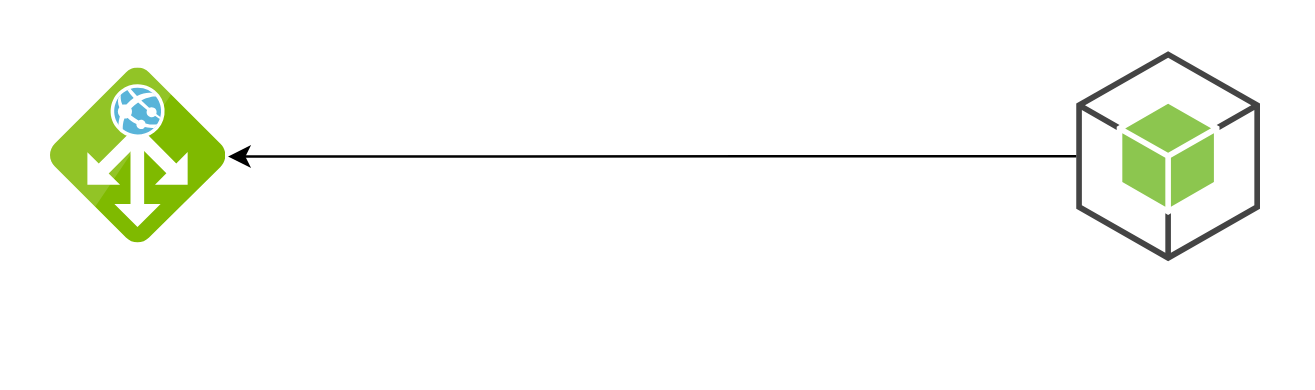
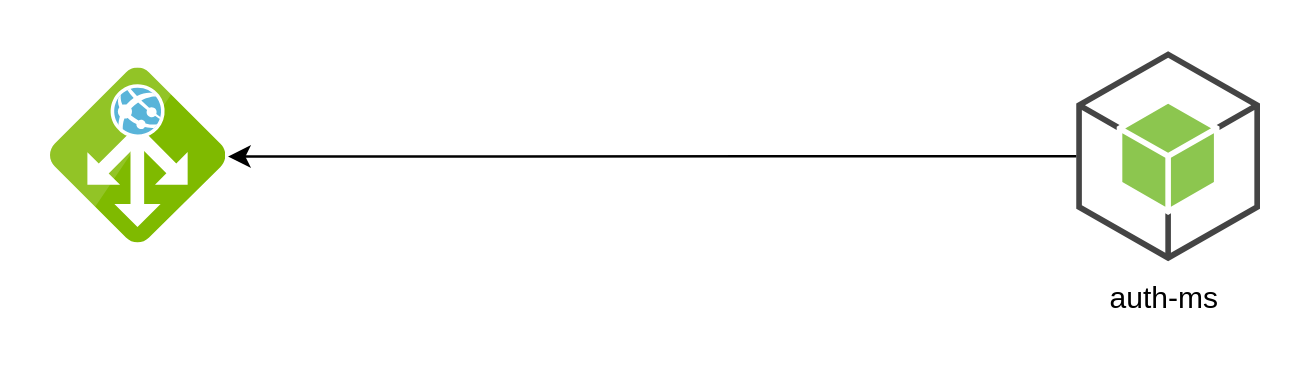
none -> (1164, 299)
